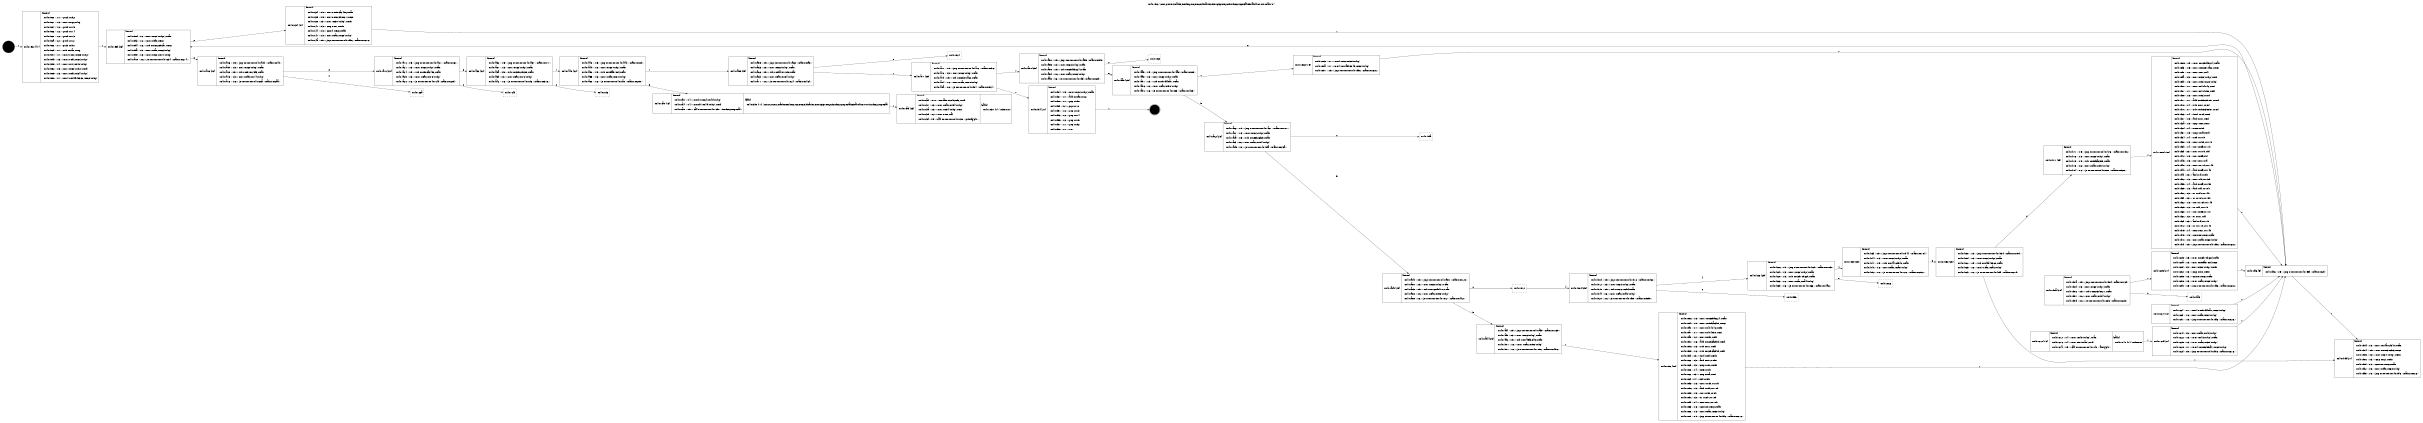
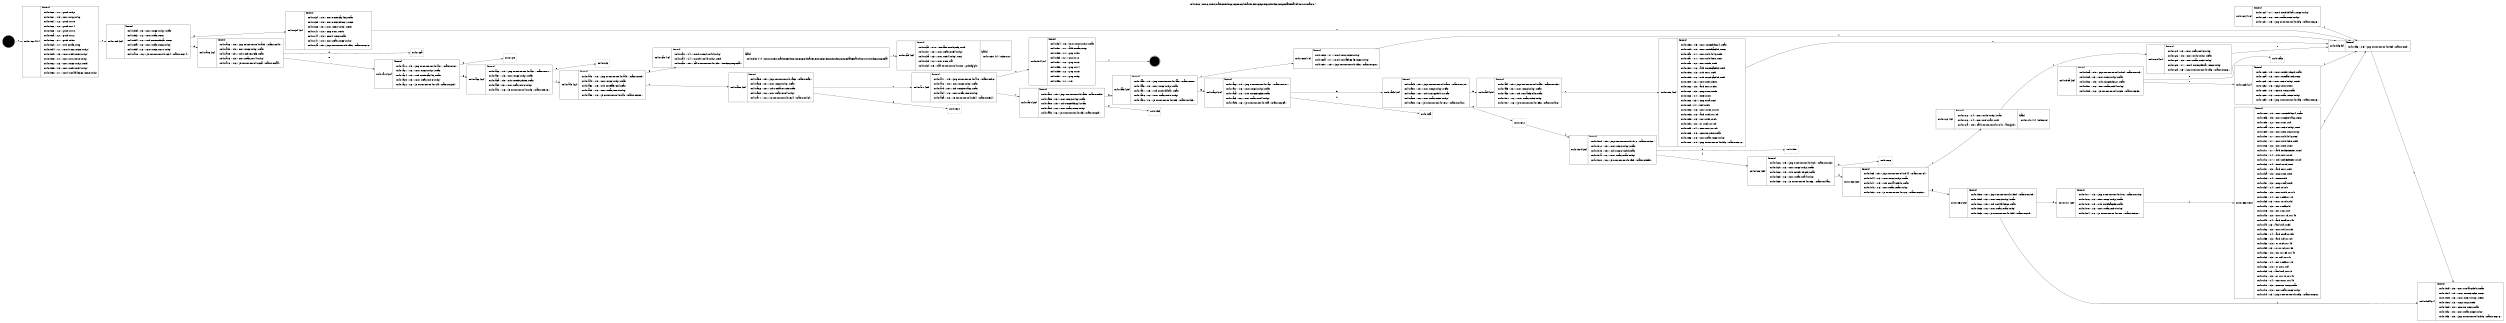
(1326, 47) -> none
none -> (1954, 150)
